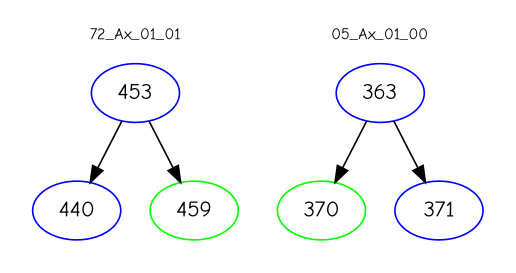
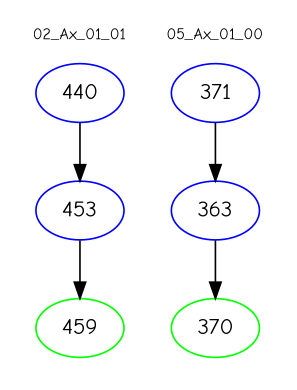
(135, 35) -> (80, 35)
(110, 144) -> (80, 144)
(406, 144) -> (215, 144)
